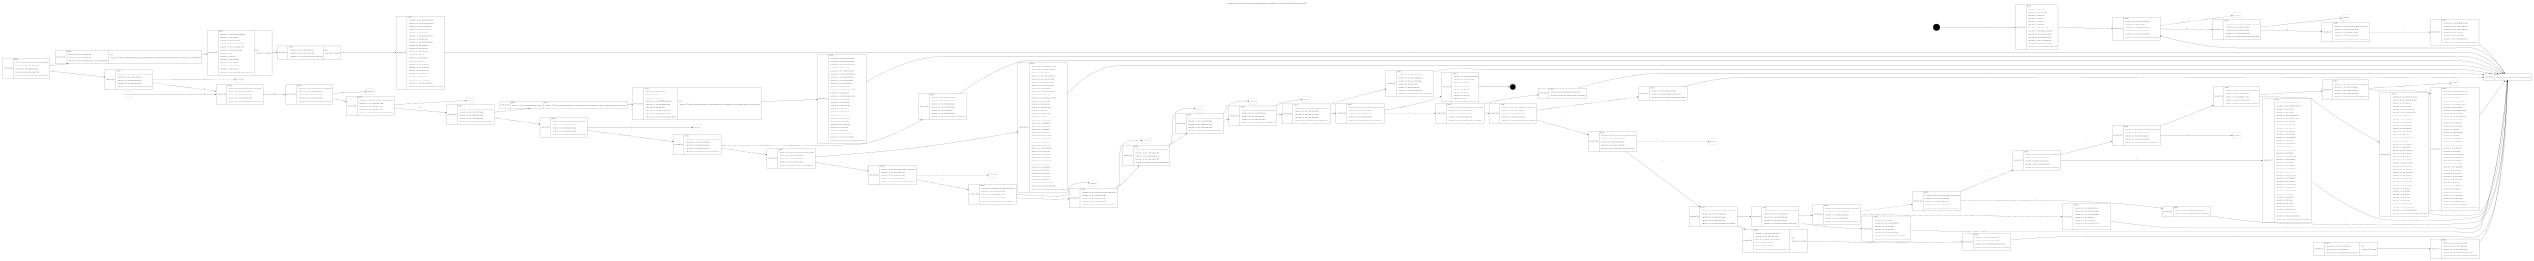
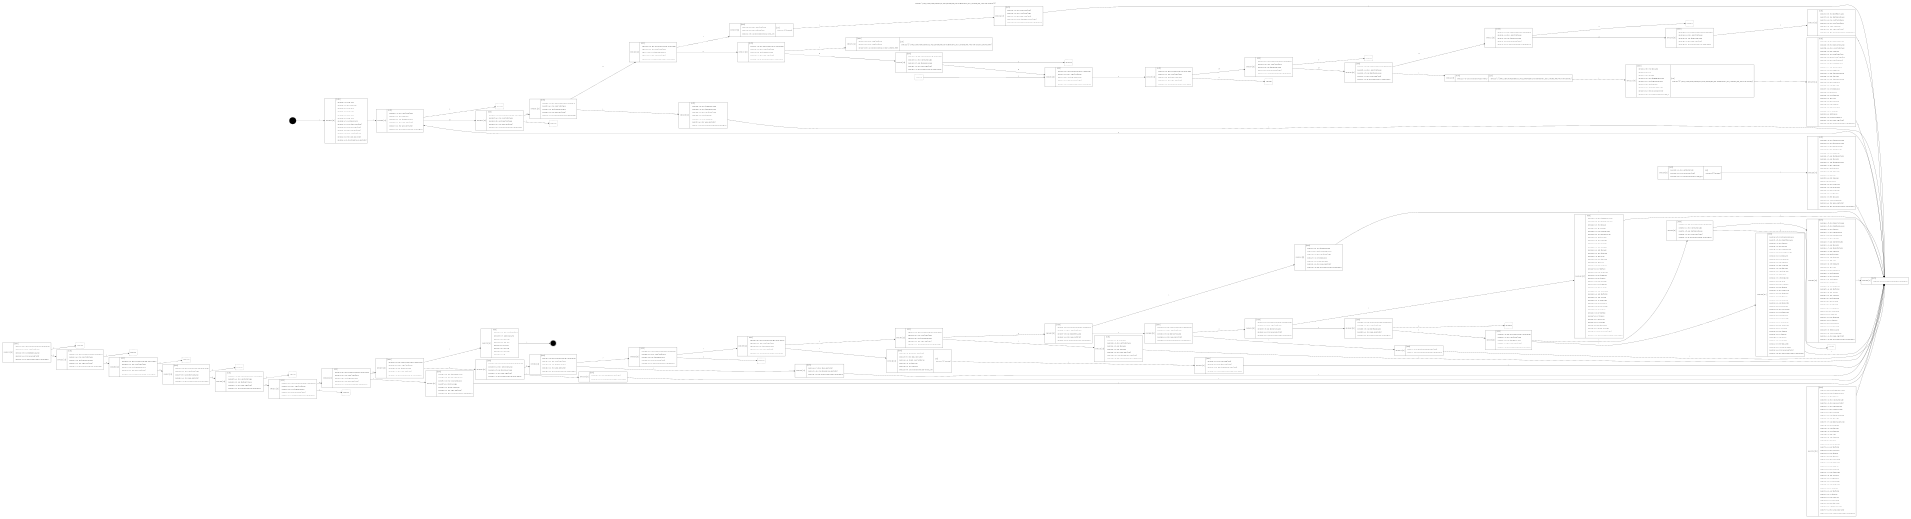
none -> (653, 52)
(240, 53) -> none
(791, 158) -> none
